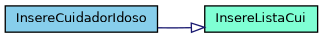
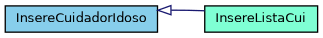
(175, 28) -> (188, 10)
